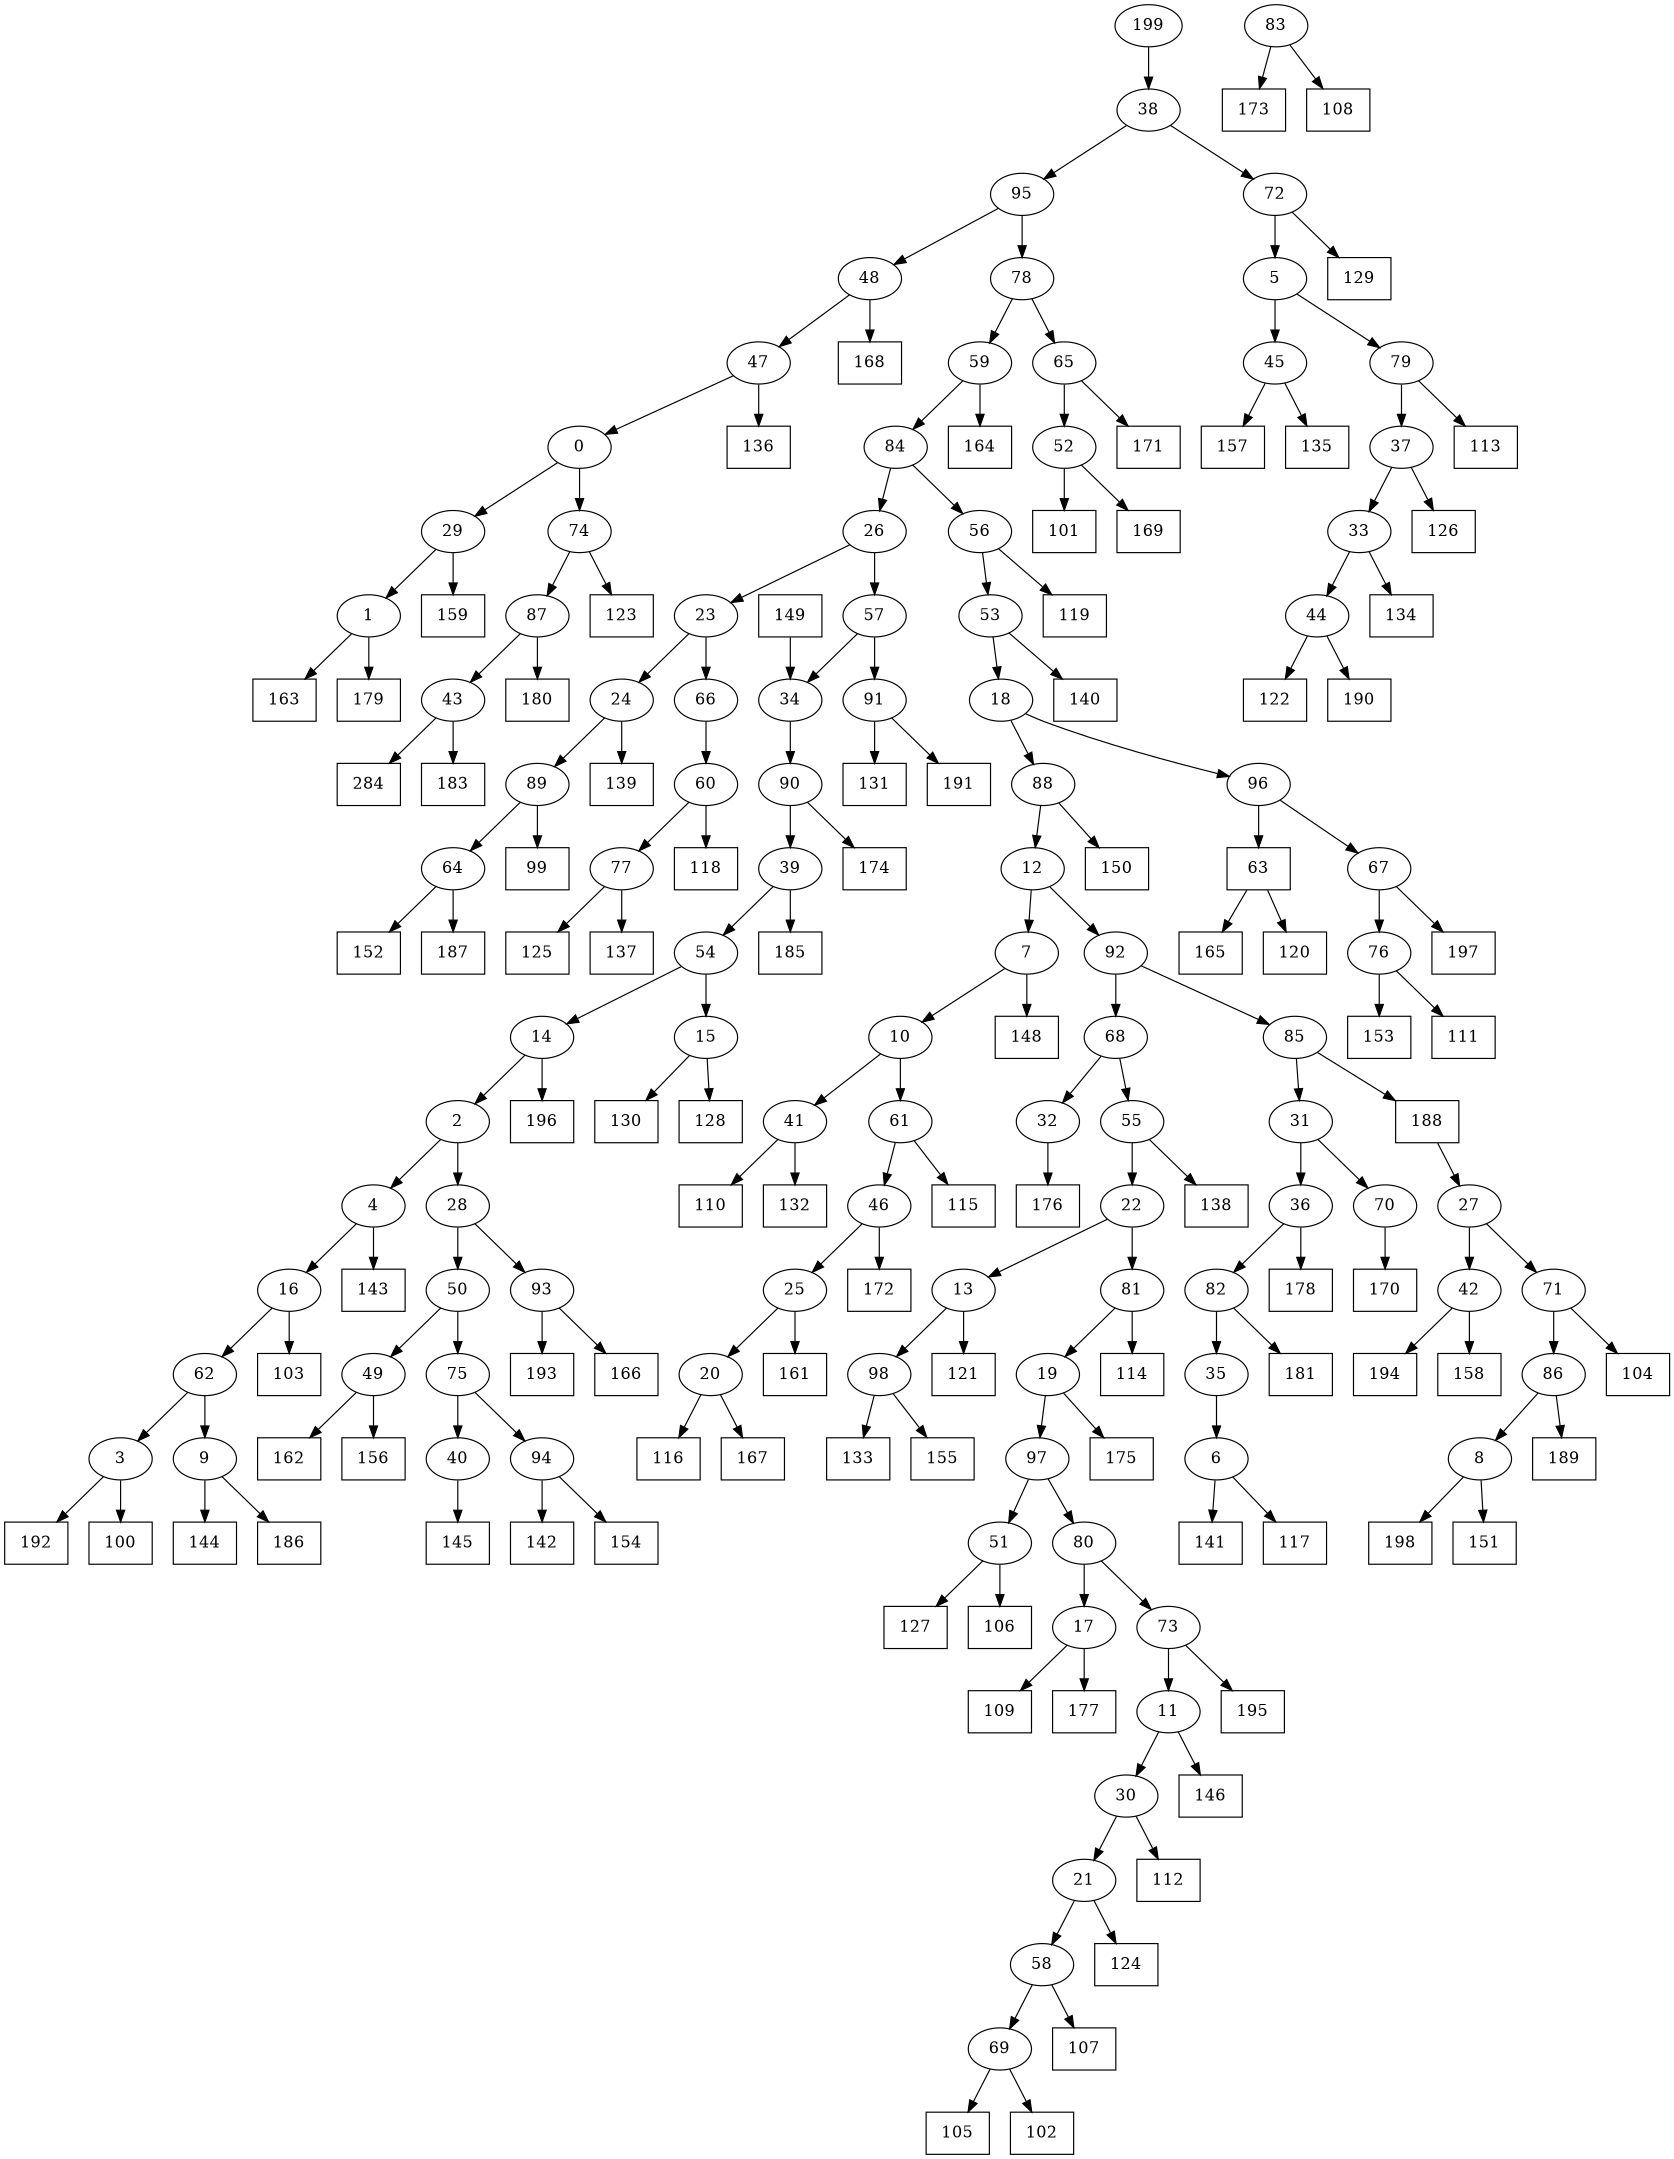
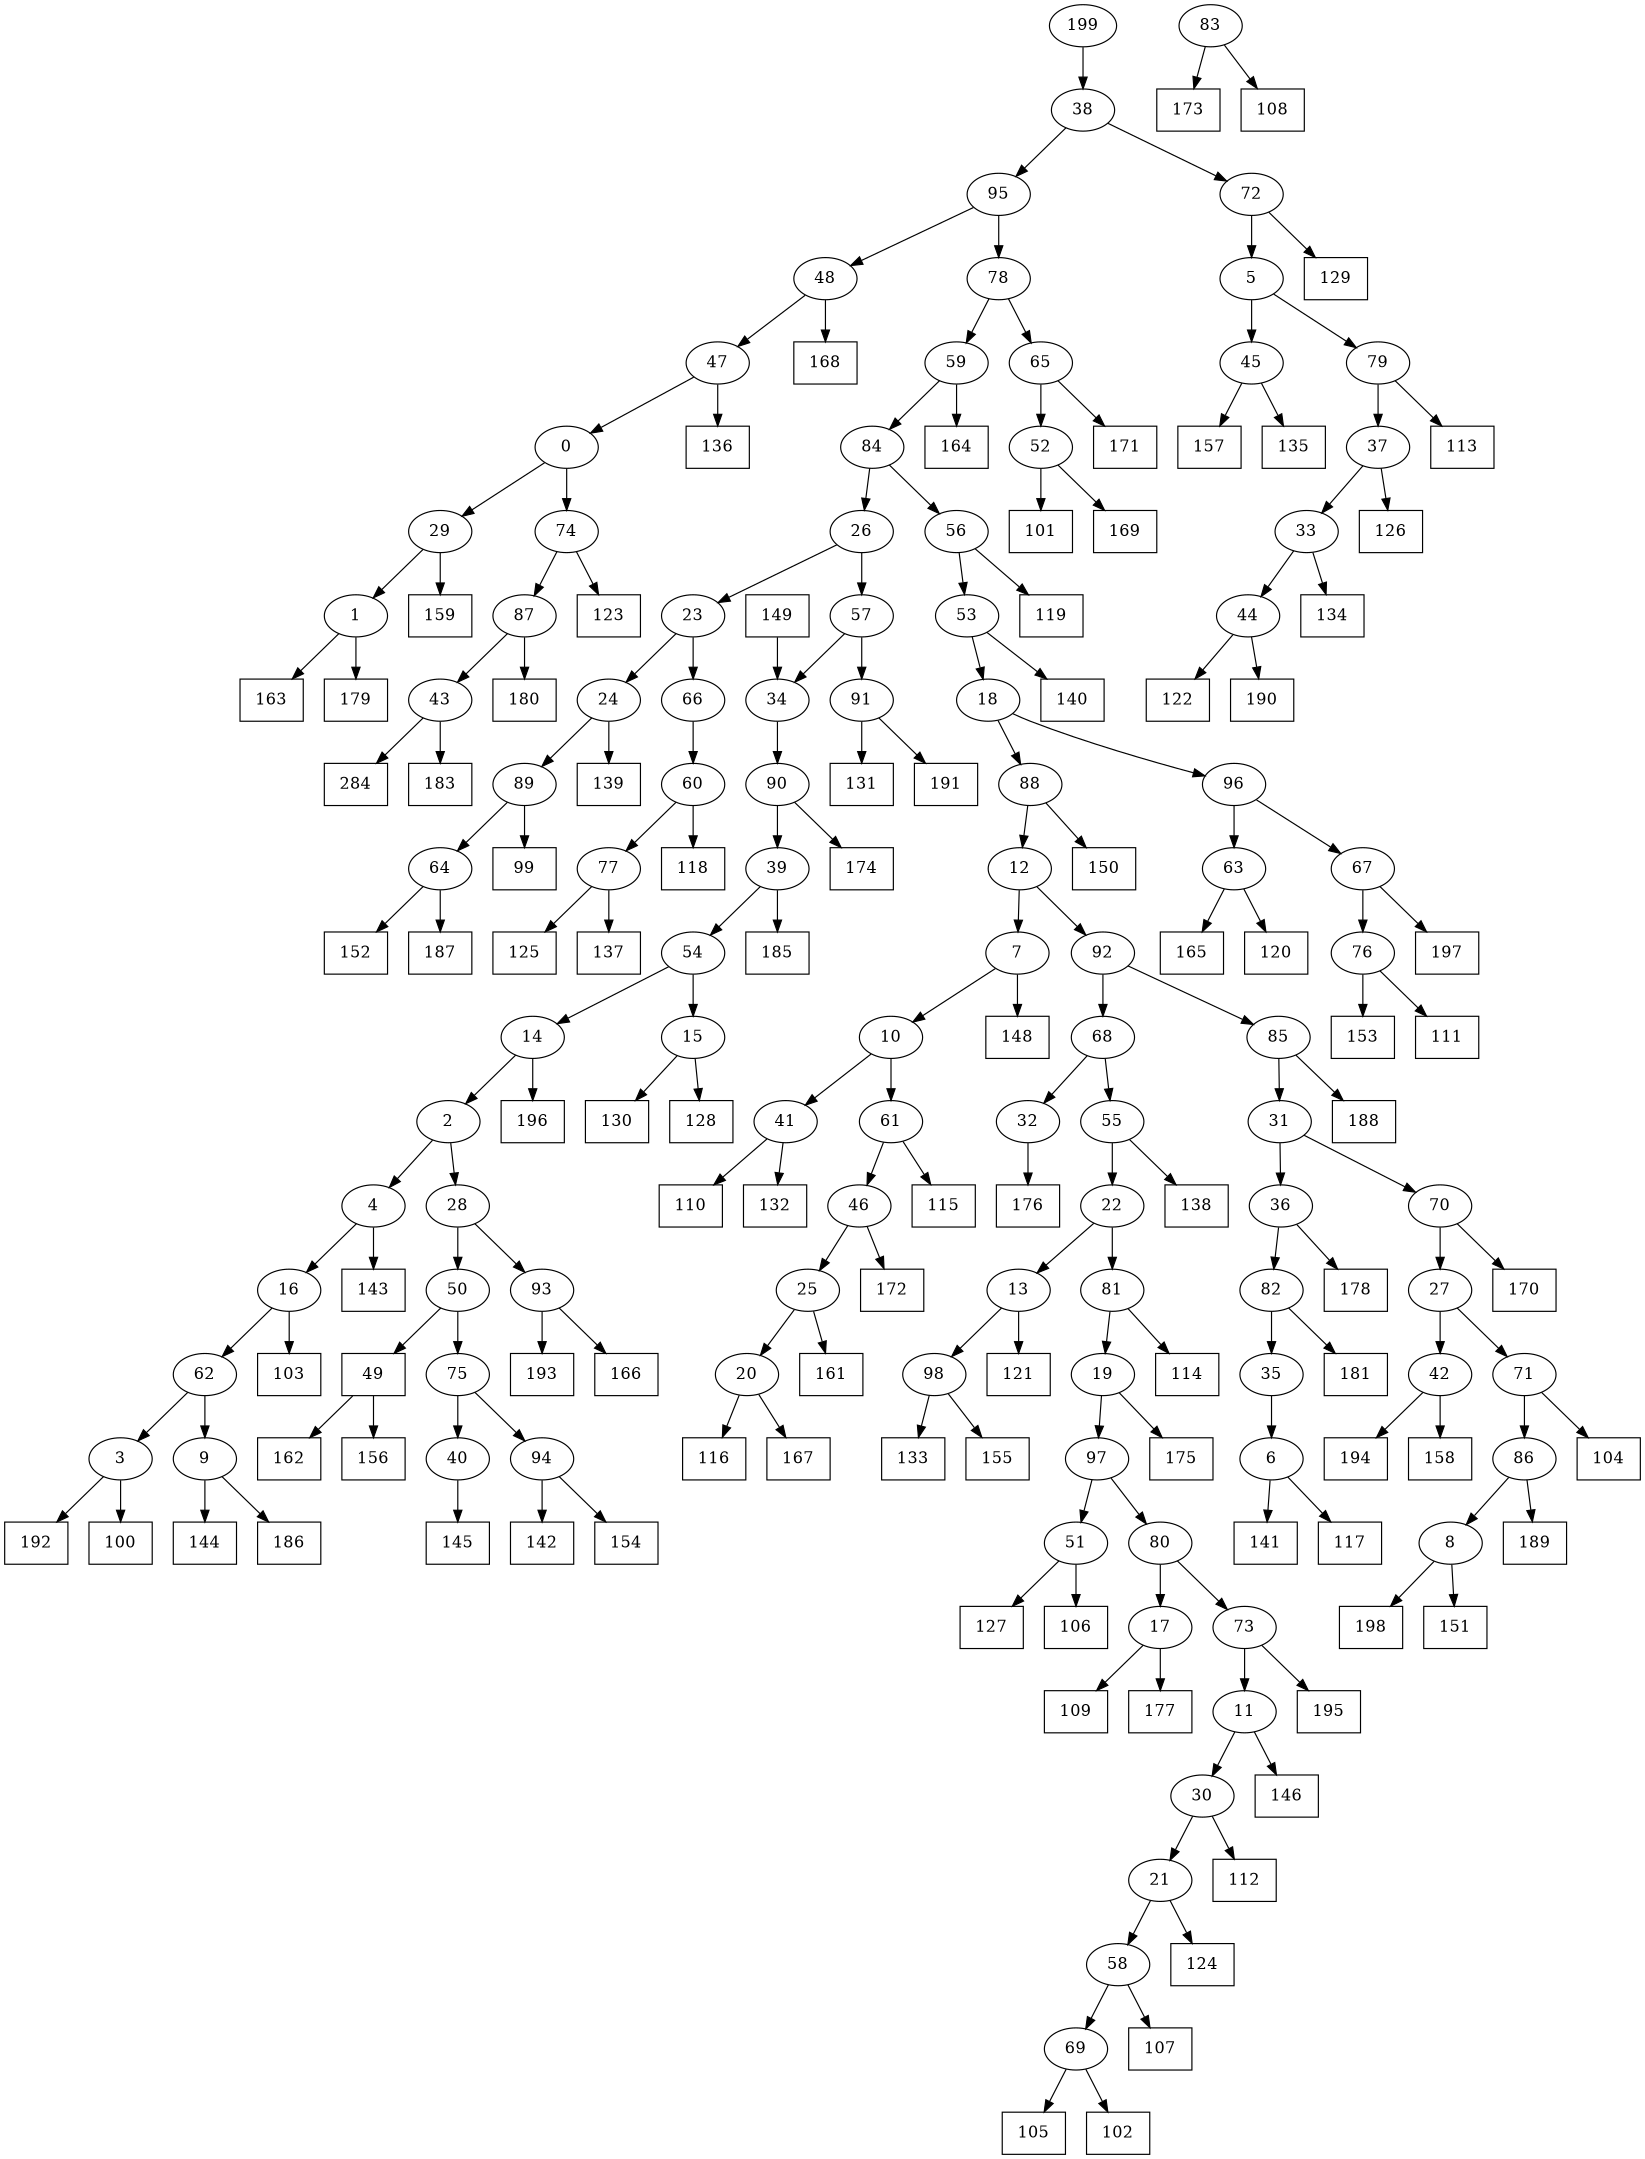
(1259, 869) -> (1234, 869)
(1446, 1159) -> (1440, 1242)
(373, 1375) -> (373, 1375)
